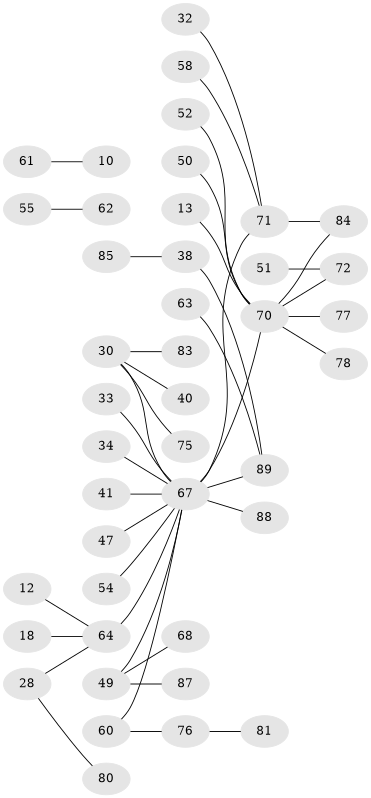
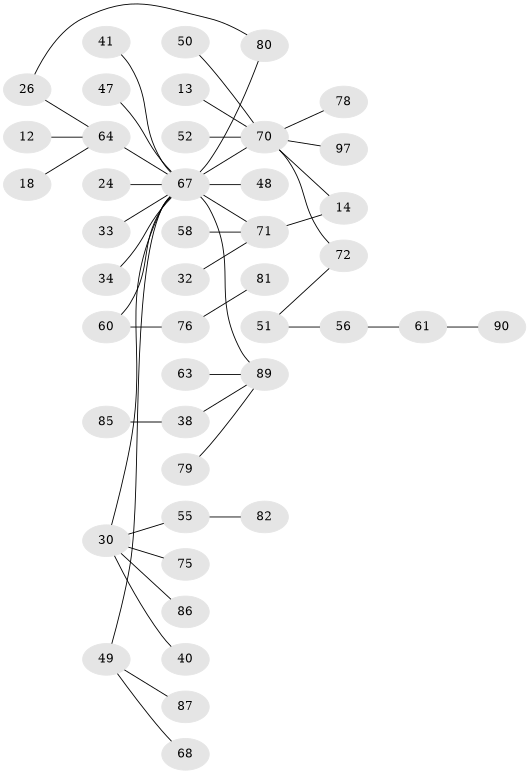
none -> (231, 125)
(106, 162) -> (502, 327)
(106, 209) -> (265, 517)
(344, 222) -> (344, 208)
(344, 316) -> (344, 149)
none -> (344, 327)
(186, 352) -> (186, 612)
none -> (186, 469)
(265, 518) -> (265, 185)
none -> (146, 529)
(106, 589) -> (106, 185)
(27, 684) -> (27, 90)
